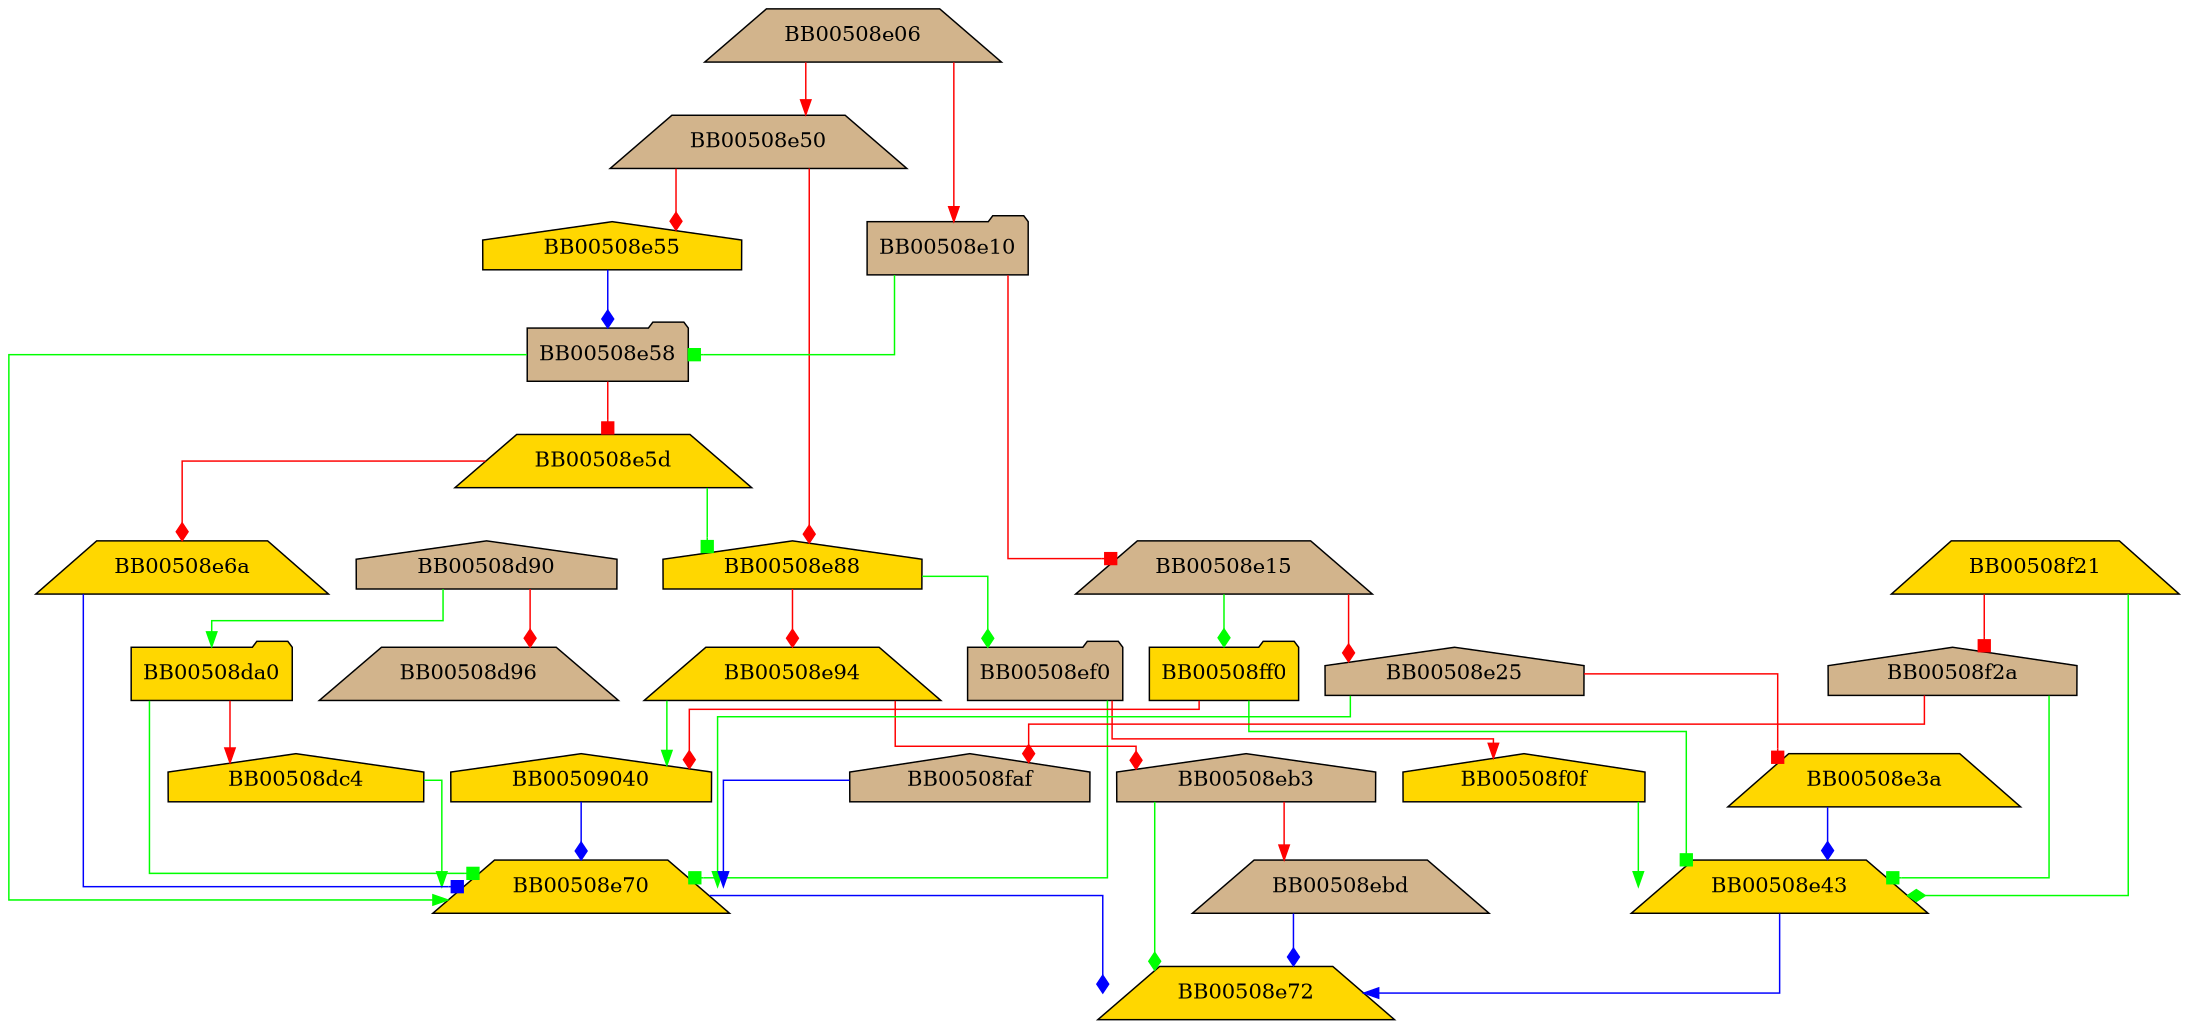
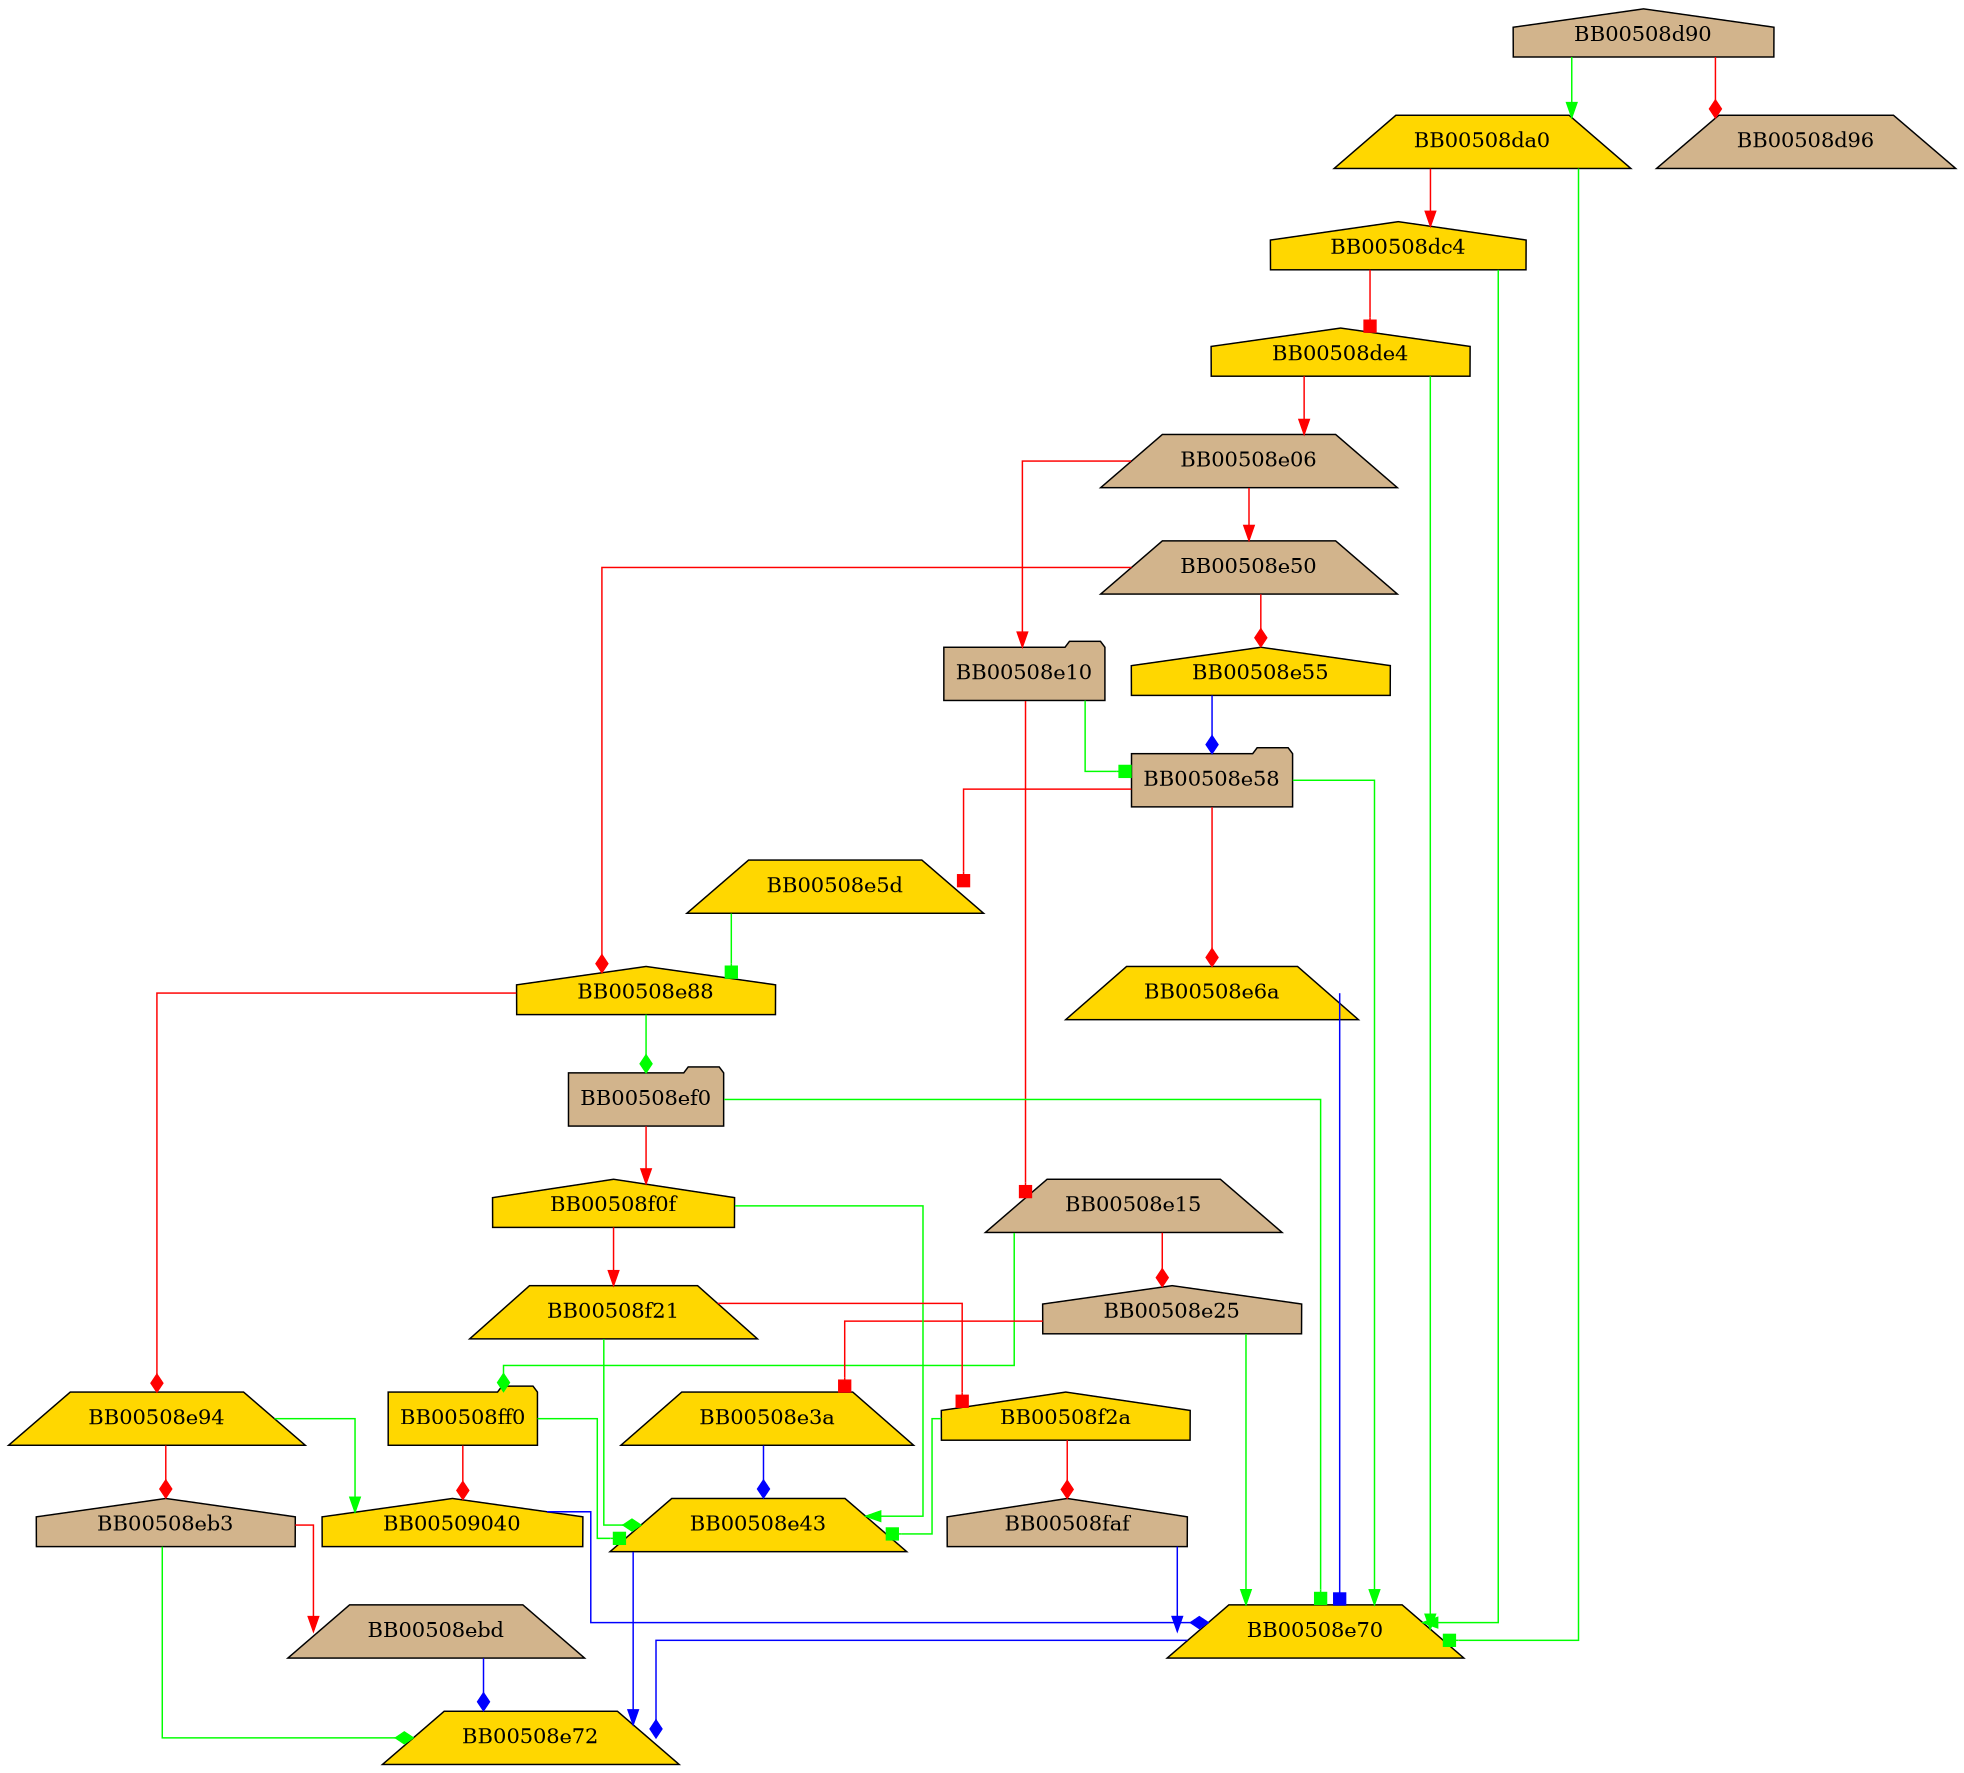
none -> (1341, 355)
(303, 461) -> (1212, 878)
(212, 674) -> (1482, 142)
(1953, 674) -> (1066, 1419)
none -> (614, 1249)
